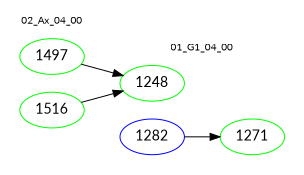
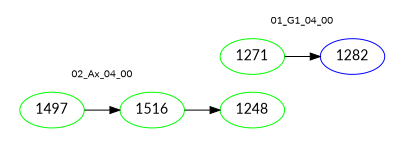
(99, 69) -> (97, 110)
(197, 137) -> (297, 57)
